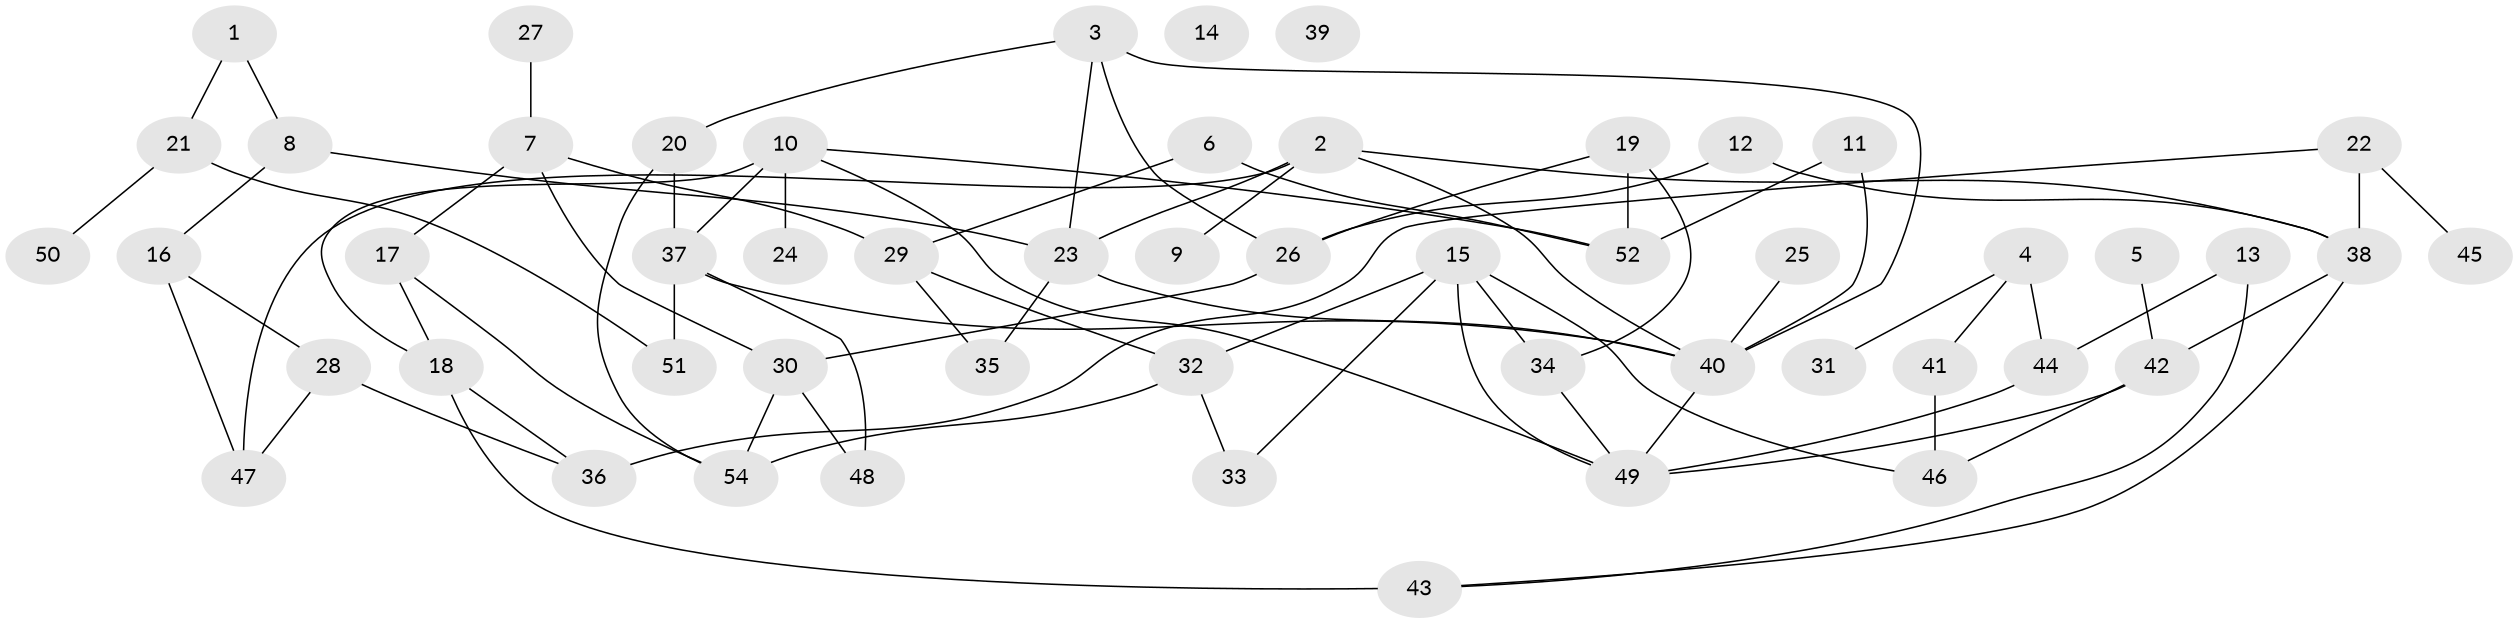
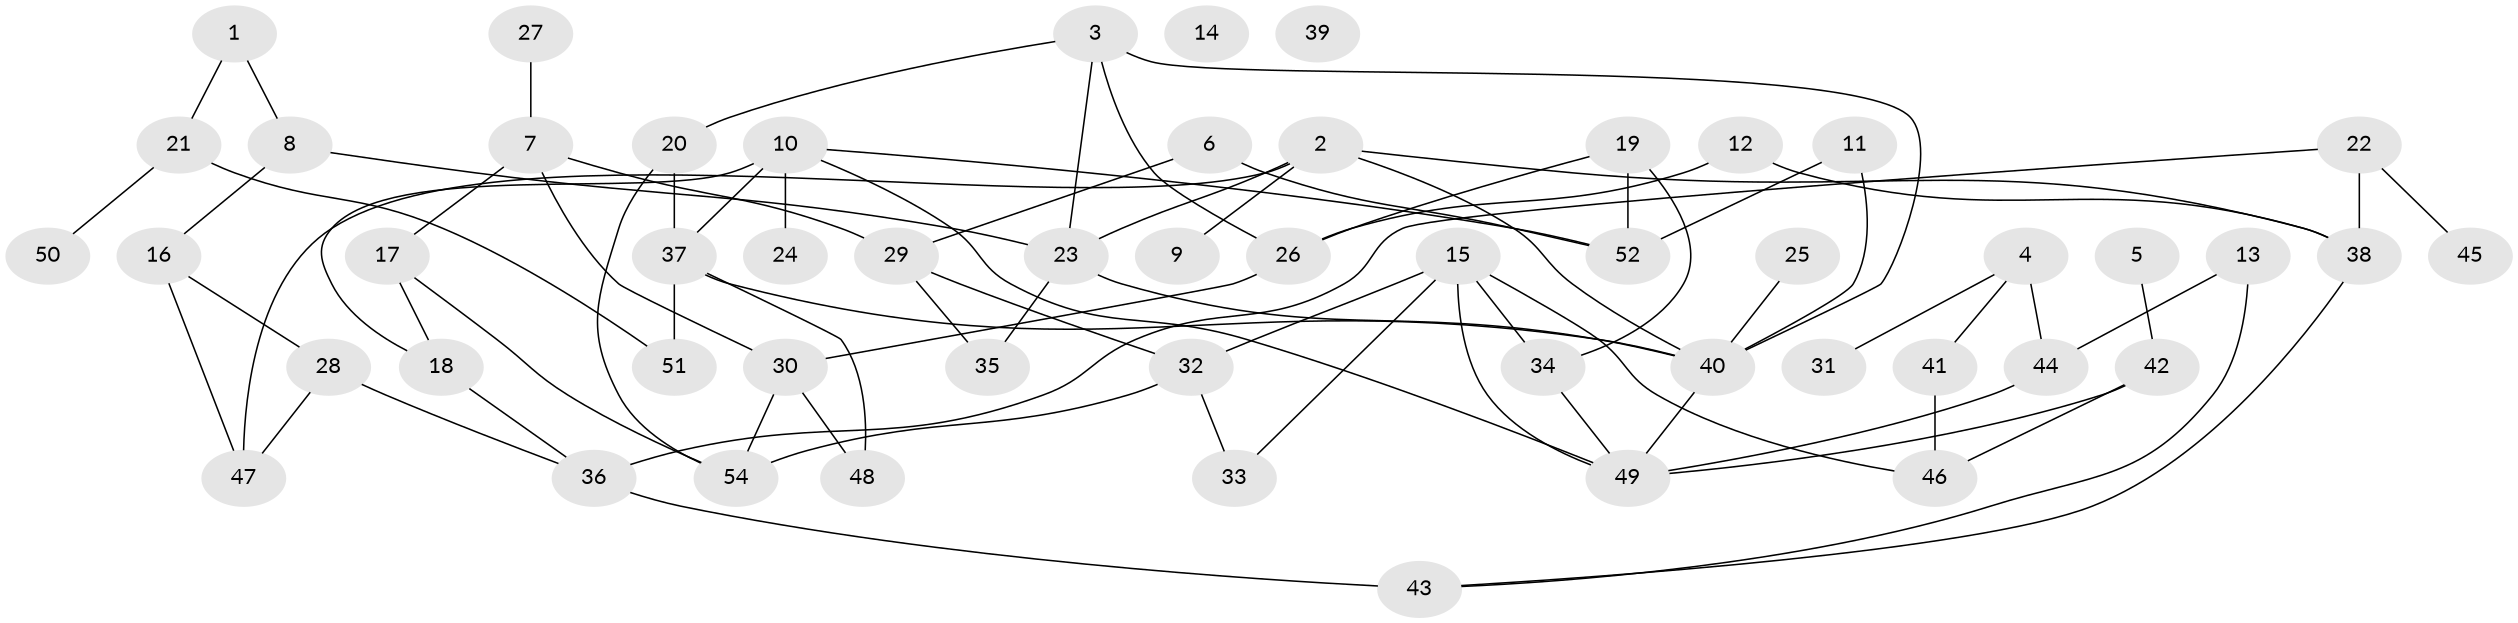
(2258, 312) -> none
(882, 574) -> (1002, 555)
